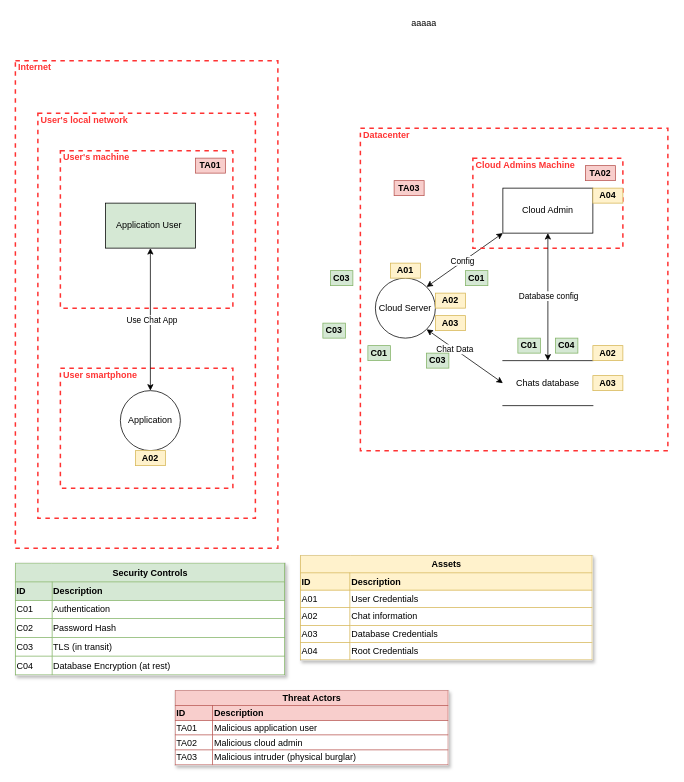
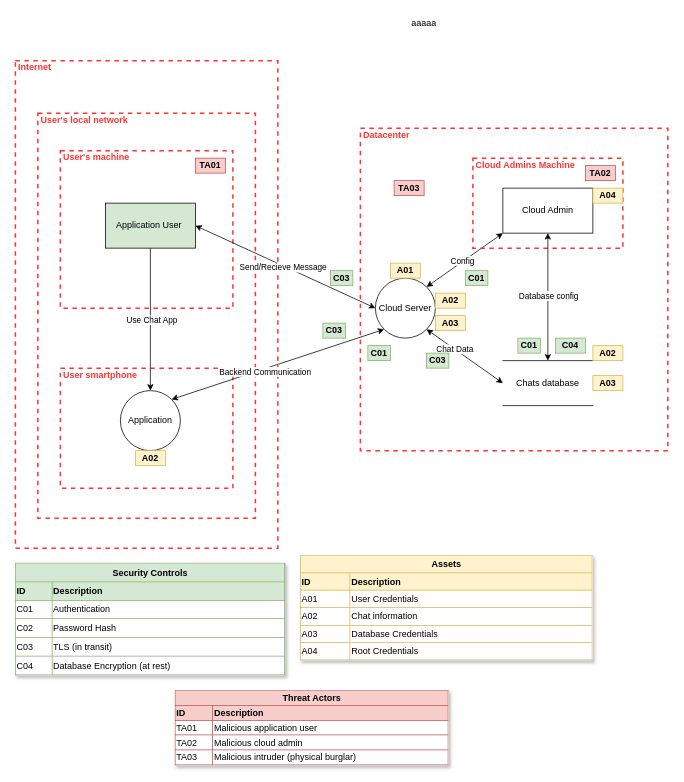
(150, 254) -> (150, 252)
none -> (285, 267)
(567, 345) -> (570, 345)
none -> (278, 364)
